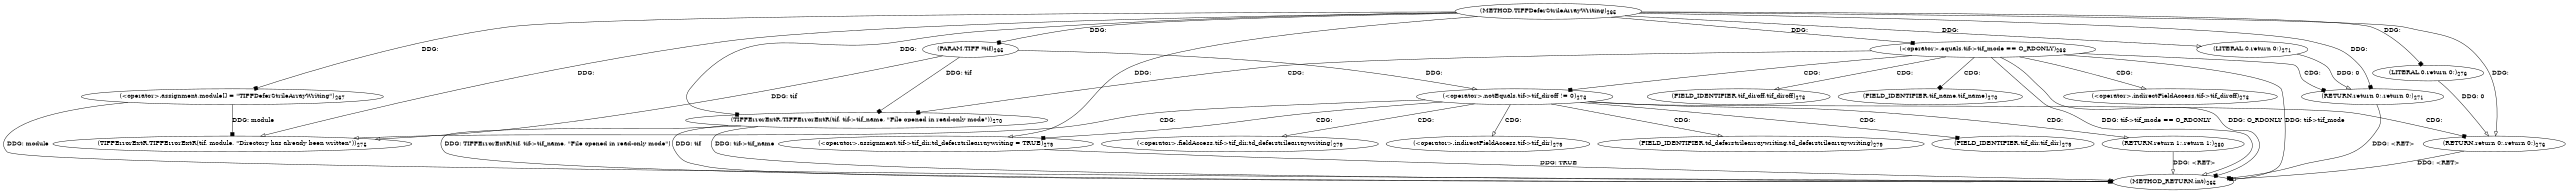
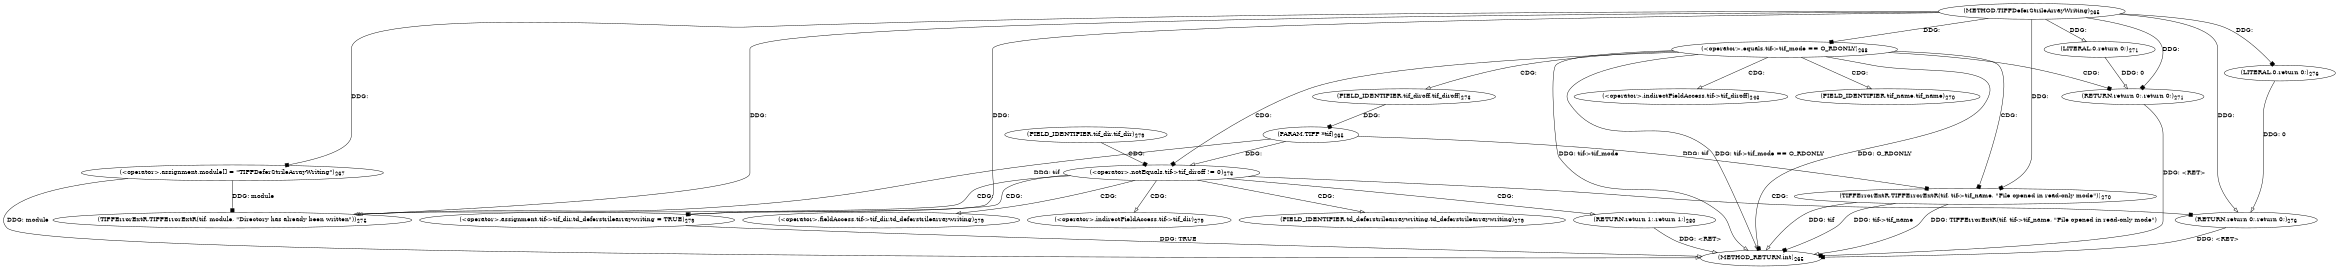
(1229, 19) -> (1359, 115)
(1958, 72) -> (1834, 72)
(2244, 96) -> (1755, 96)
(1768, 119) -> (1120, 152)
